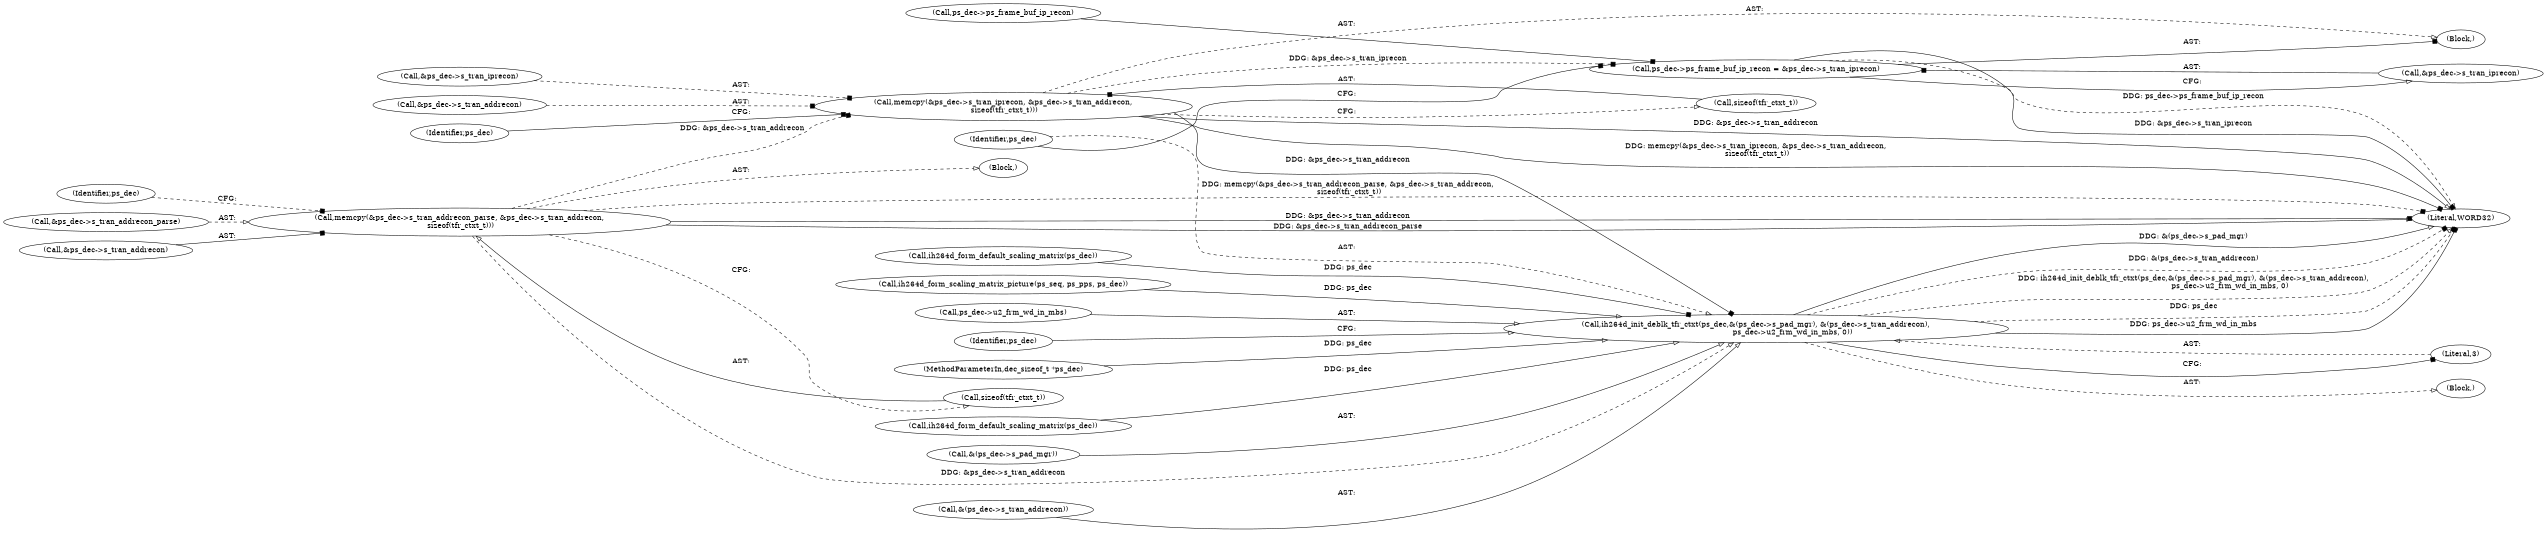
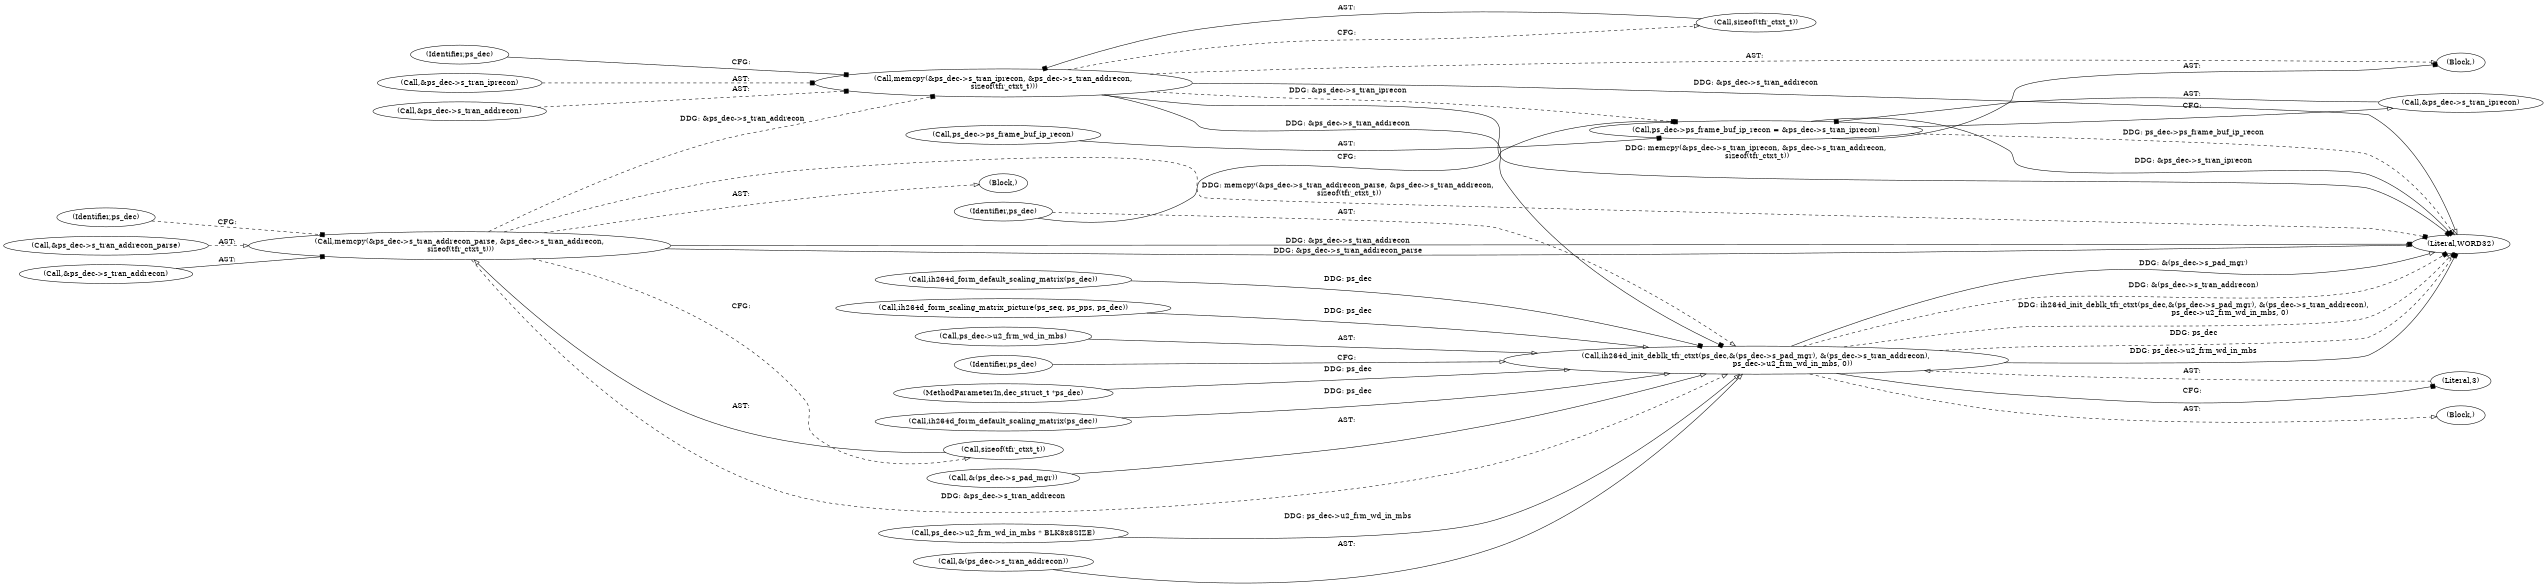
(1003, 370) -> (1003, 393)
none -> (1003, 533)
